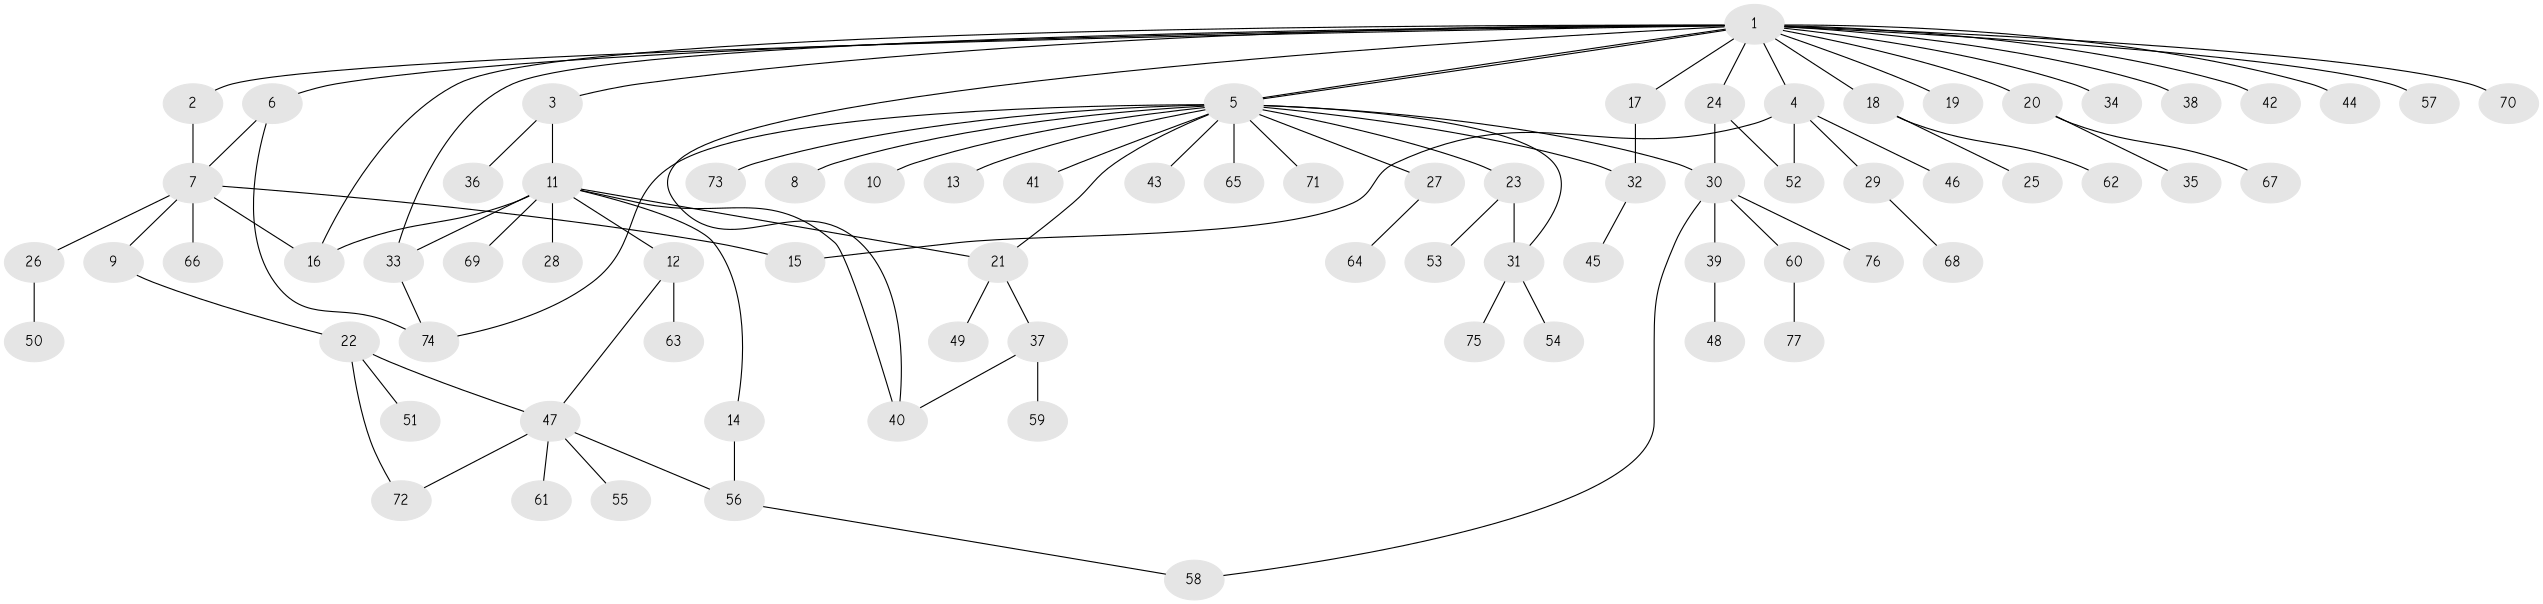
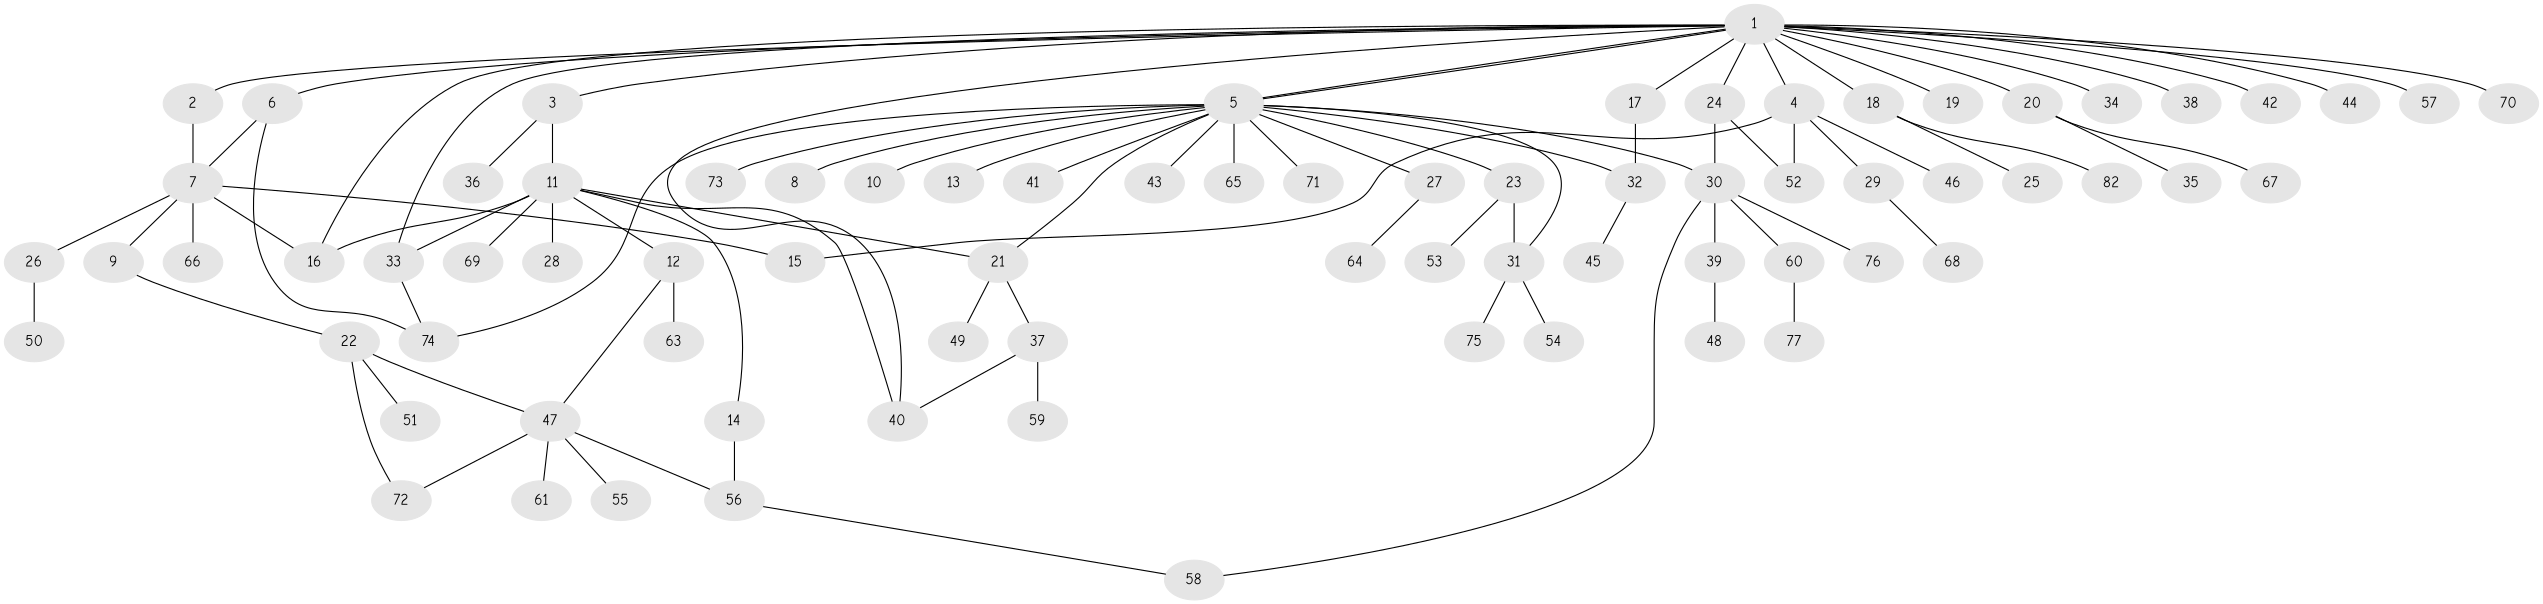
(2112, 183) -> (2112, 183)
